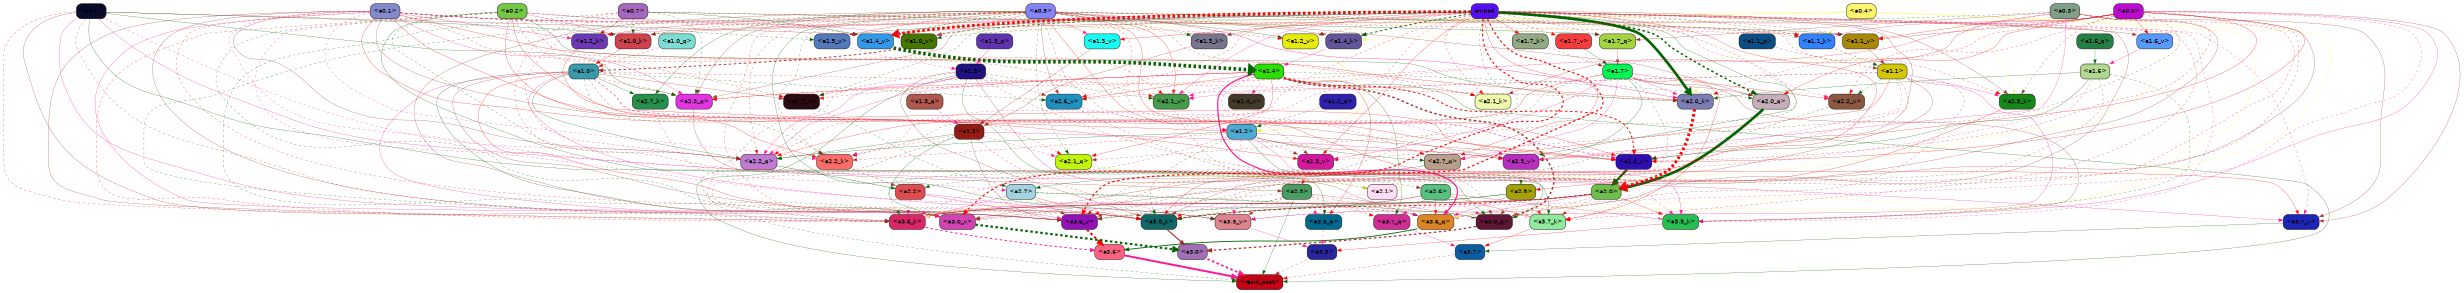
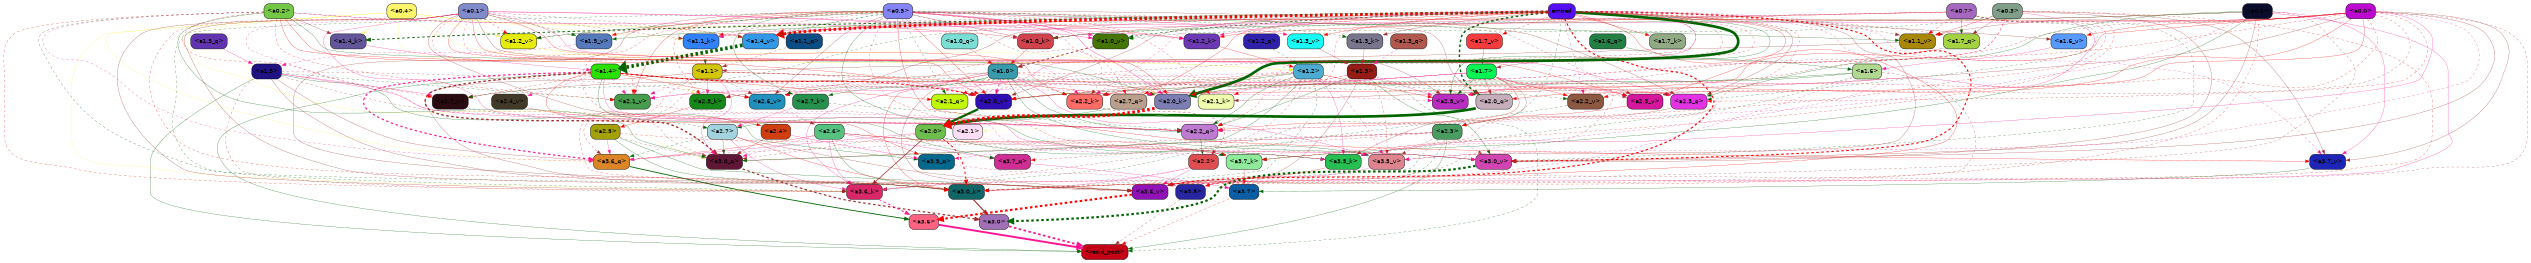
(715, 16) -> (1132, 27)
(840, 19) -> (963, 26)
(1562, 52) -> none
(500, 114) -> (1064, 121)
(1152, 121) -> (1041, 80)
none -> (776, 132)
(1707, 138) -> none
(1245, 162) -> (365, 104)
(1521, 175) -> none
(812, 181) -> (767, 116)
(1640, 206) -> (1076, 154)
